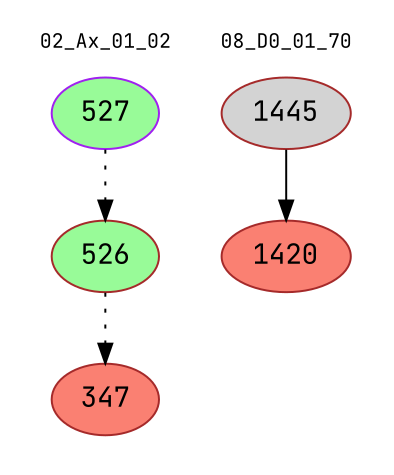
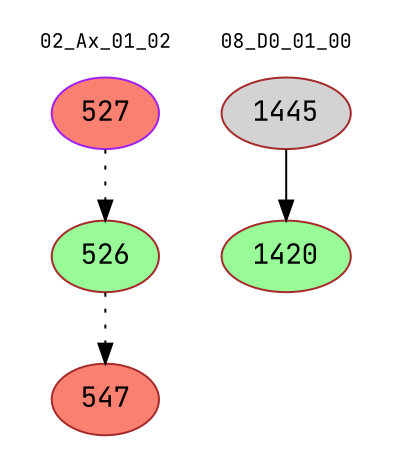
(287, 43) -> (287, 43)
(105, 113) -> (105, 113)
(286, 256) -> (286, 256)
(105, 399) -> (105, 399)
